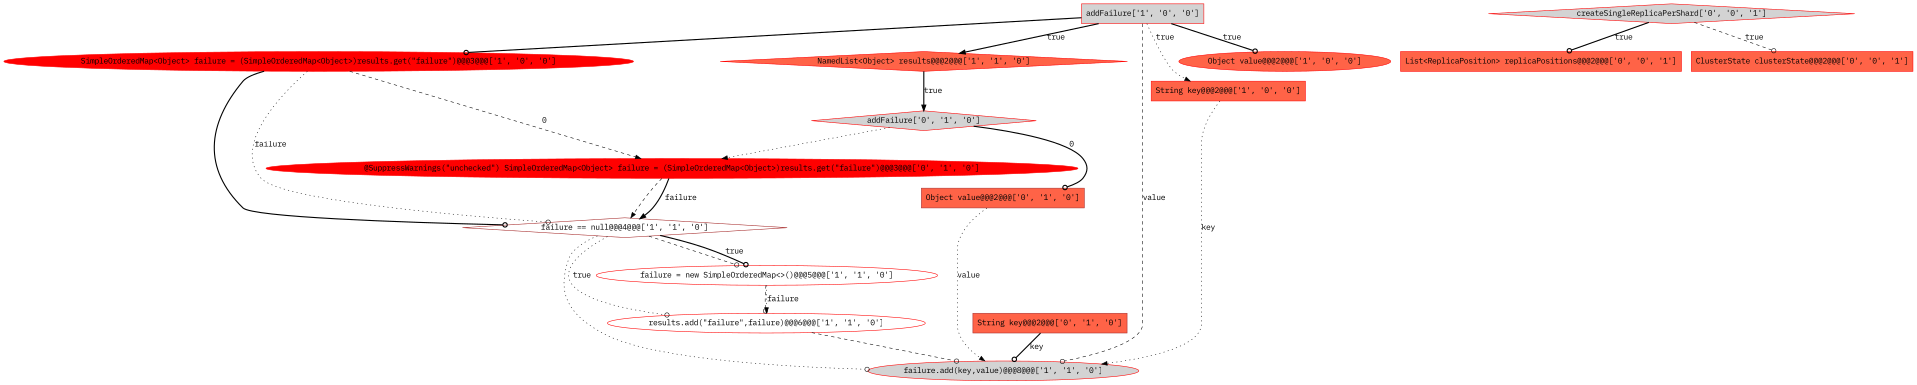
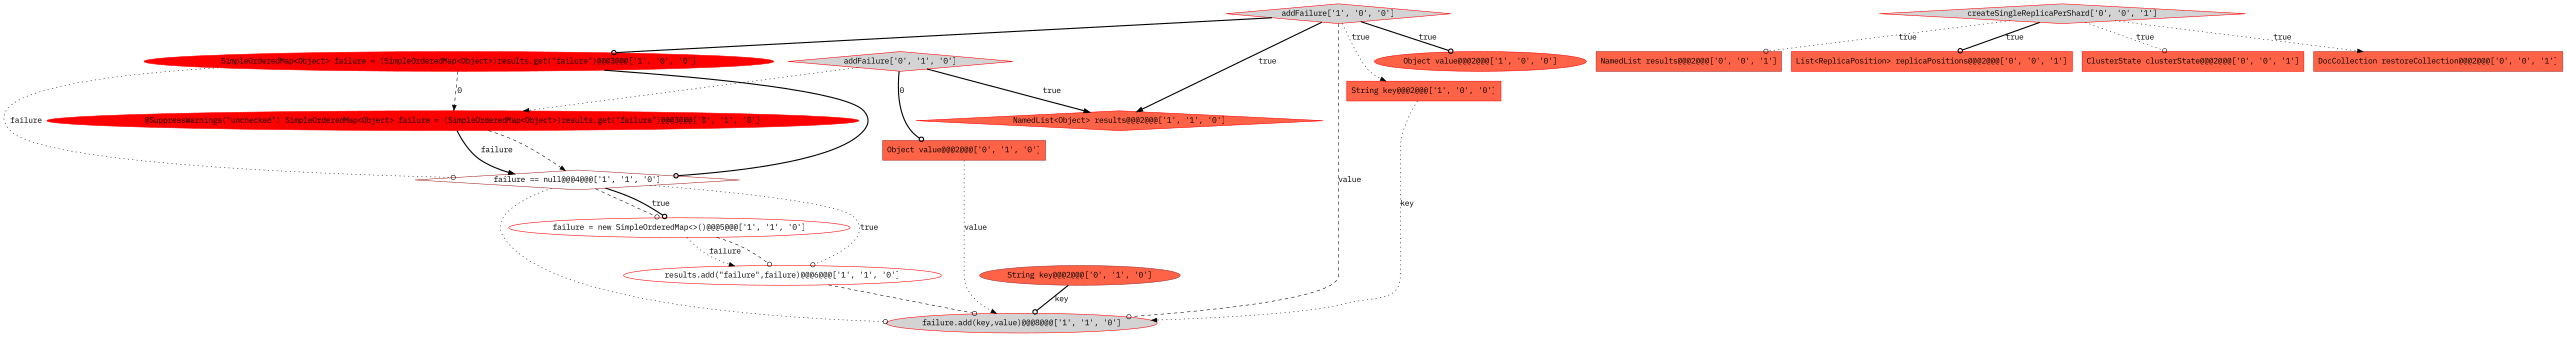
(1143, 14) -> (1338, 14)
(1733, 36) -> (2124, 36)
none -> (1689, 61)
none -> (2438, 61)
(924, 88) -> (1006, 90)
(1050, 323) -> (1080, 275)
